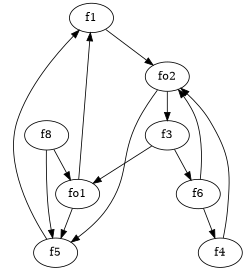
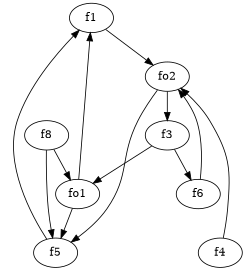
(208, 219) -> none
